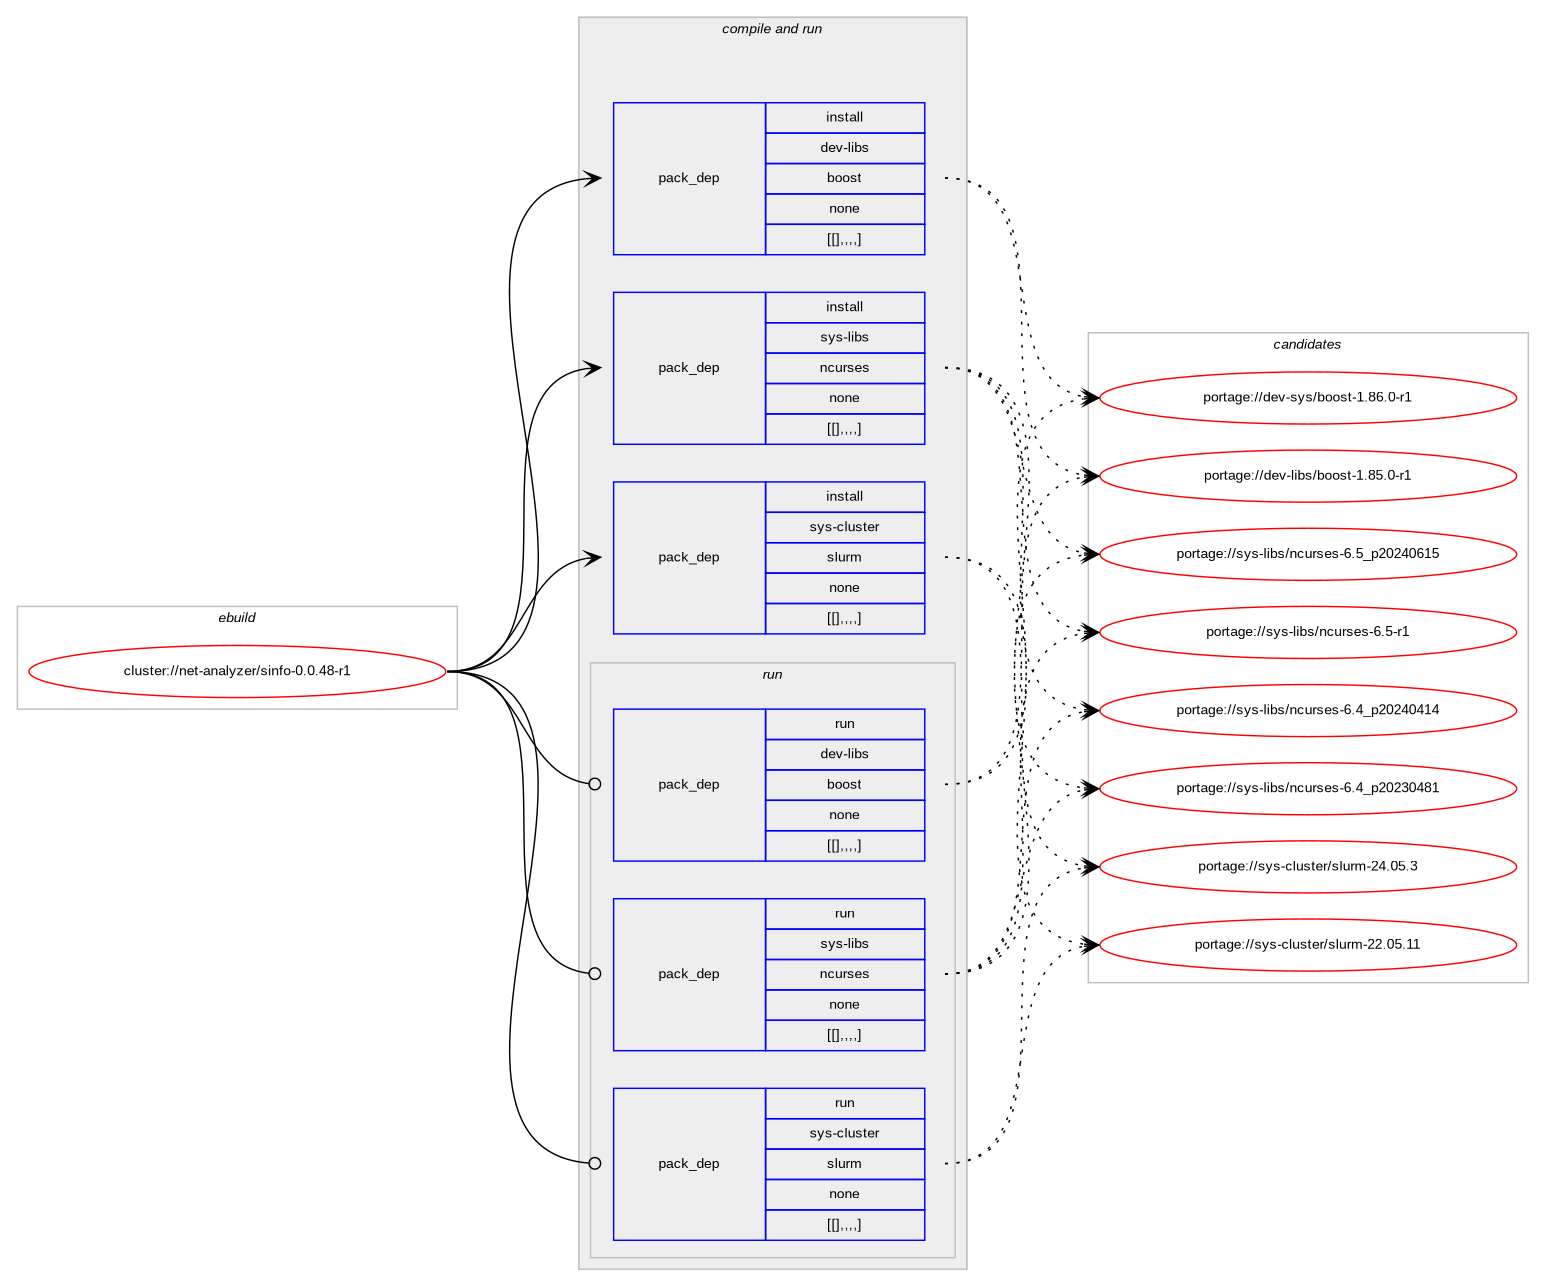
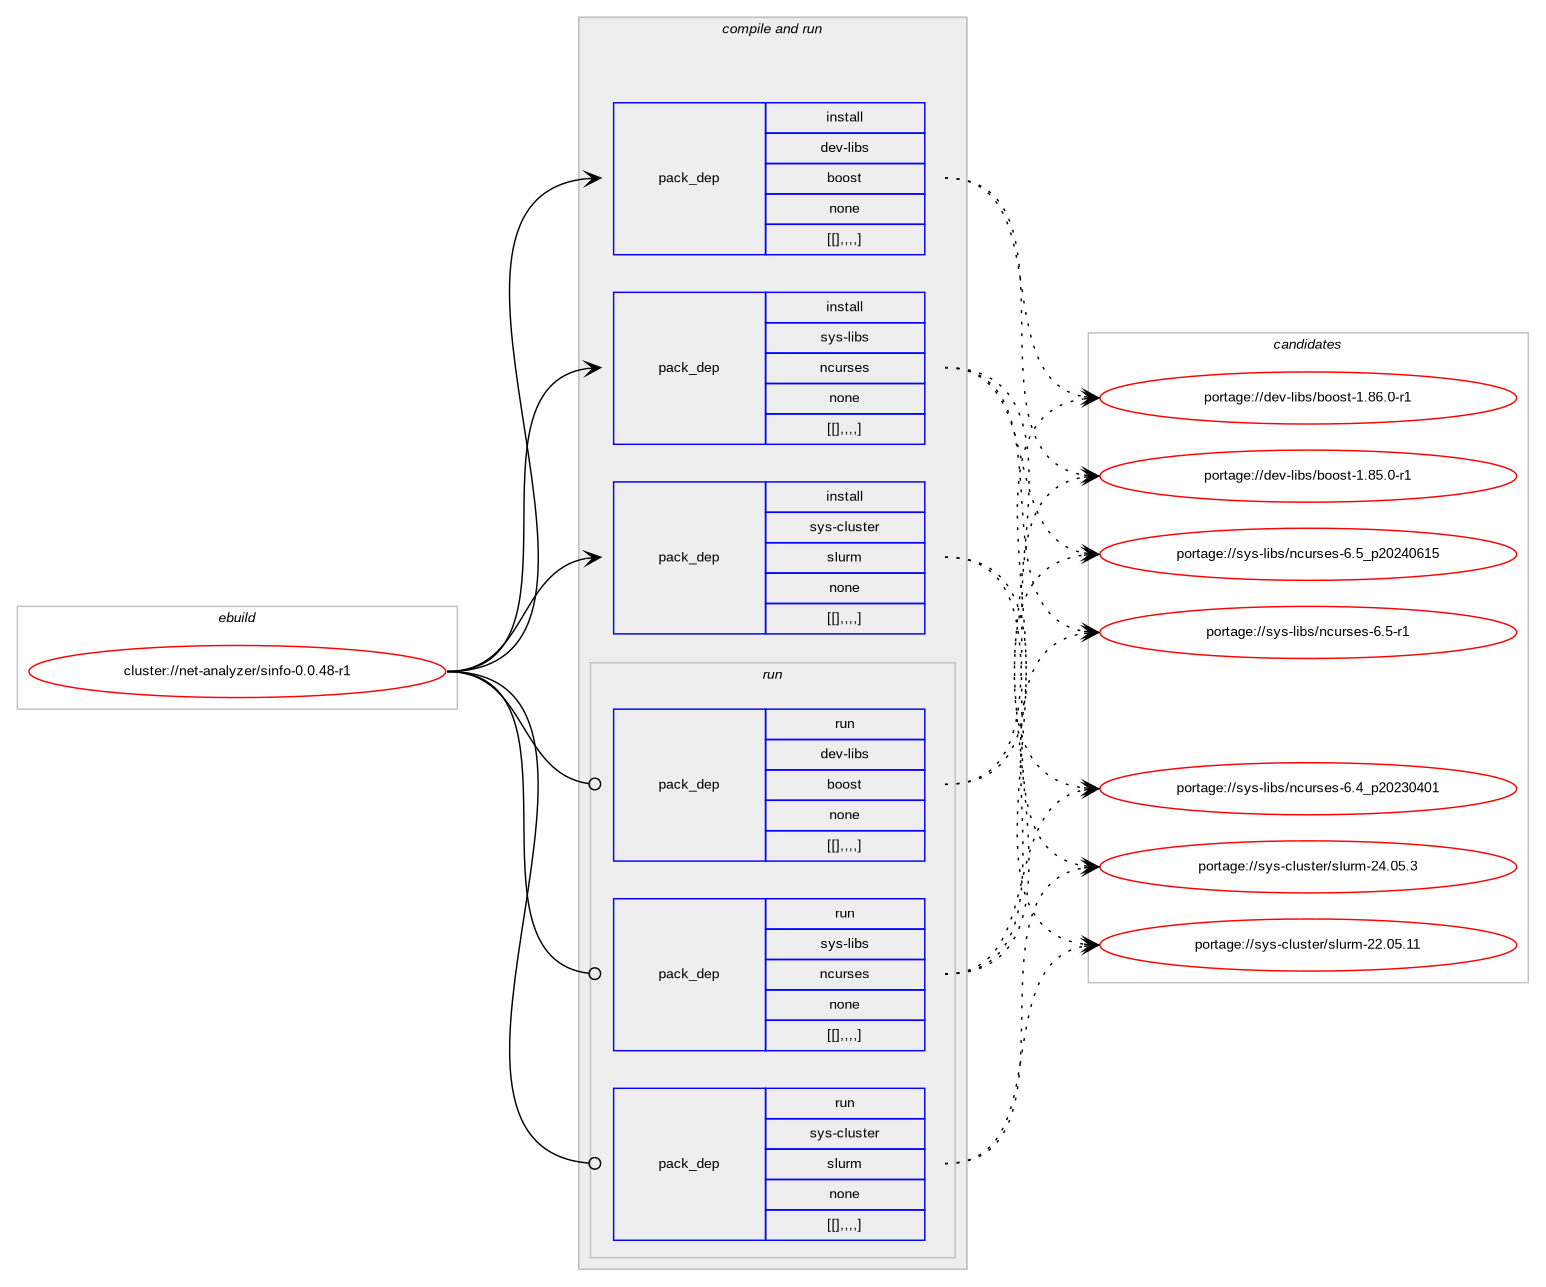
(1308, 398) -> (1308, 398)
(1308, 711) -> none
(1308, 789) -> (1308, 789)
